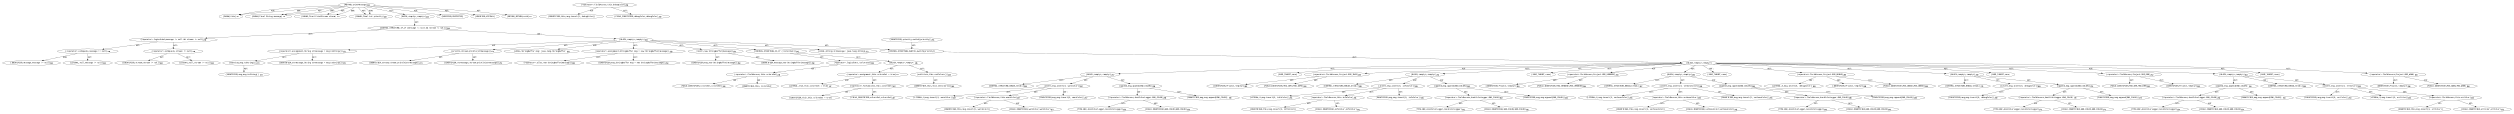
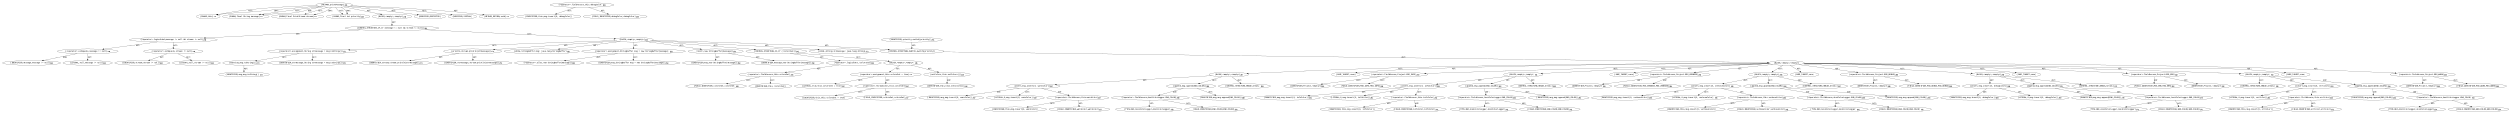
(1808, 80) -> (2014, 92)
(2328, 98) -> none
